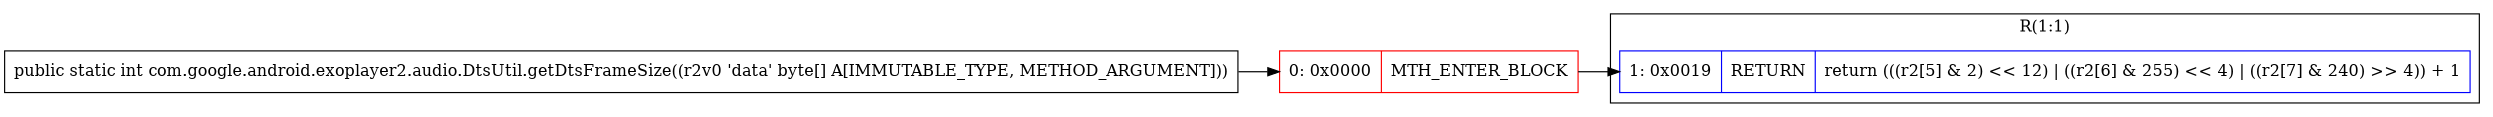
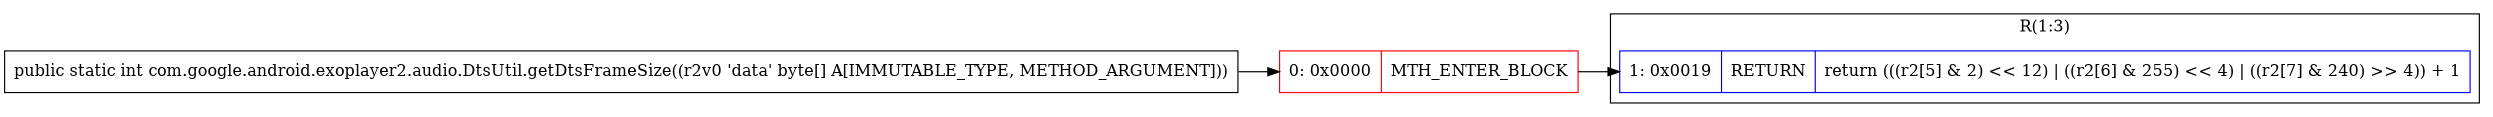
(2045, 27) -> (2045, 27)
